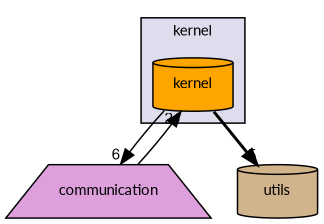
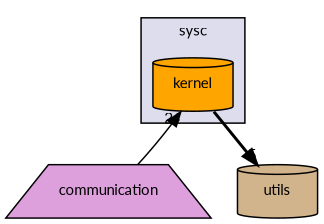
(193, 32) -> (193, 32)
(145, 133) -> none
